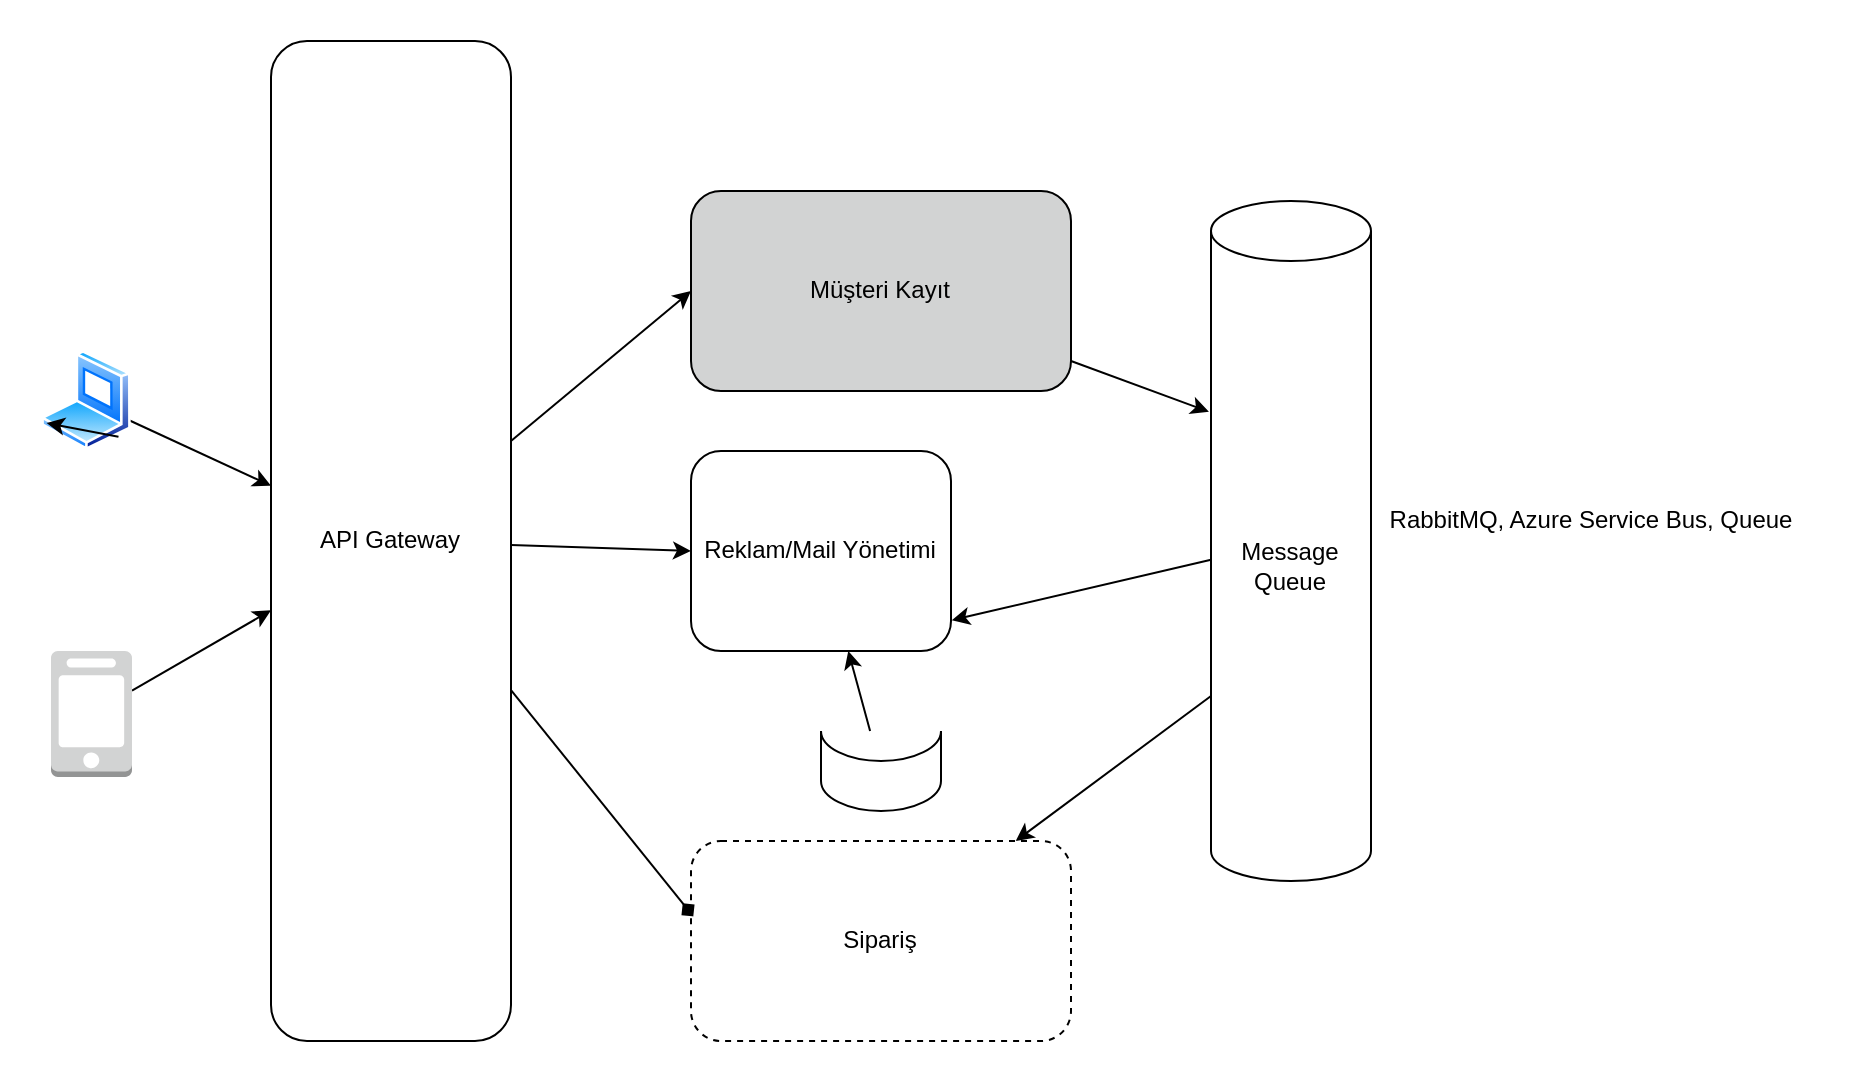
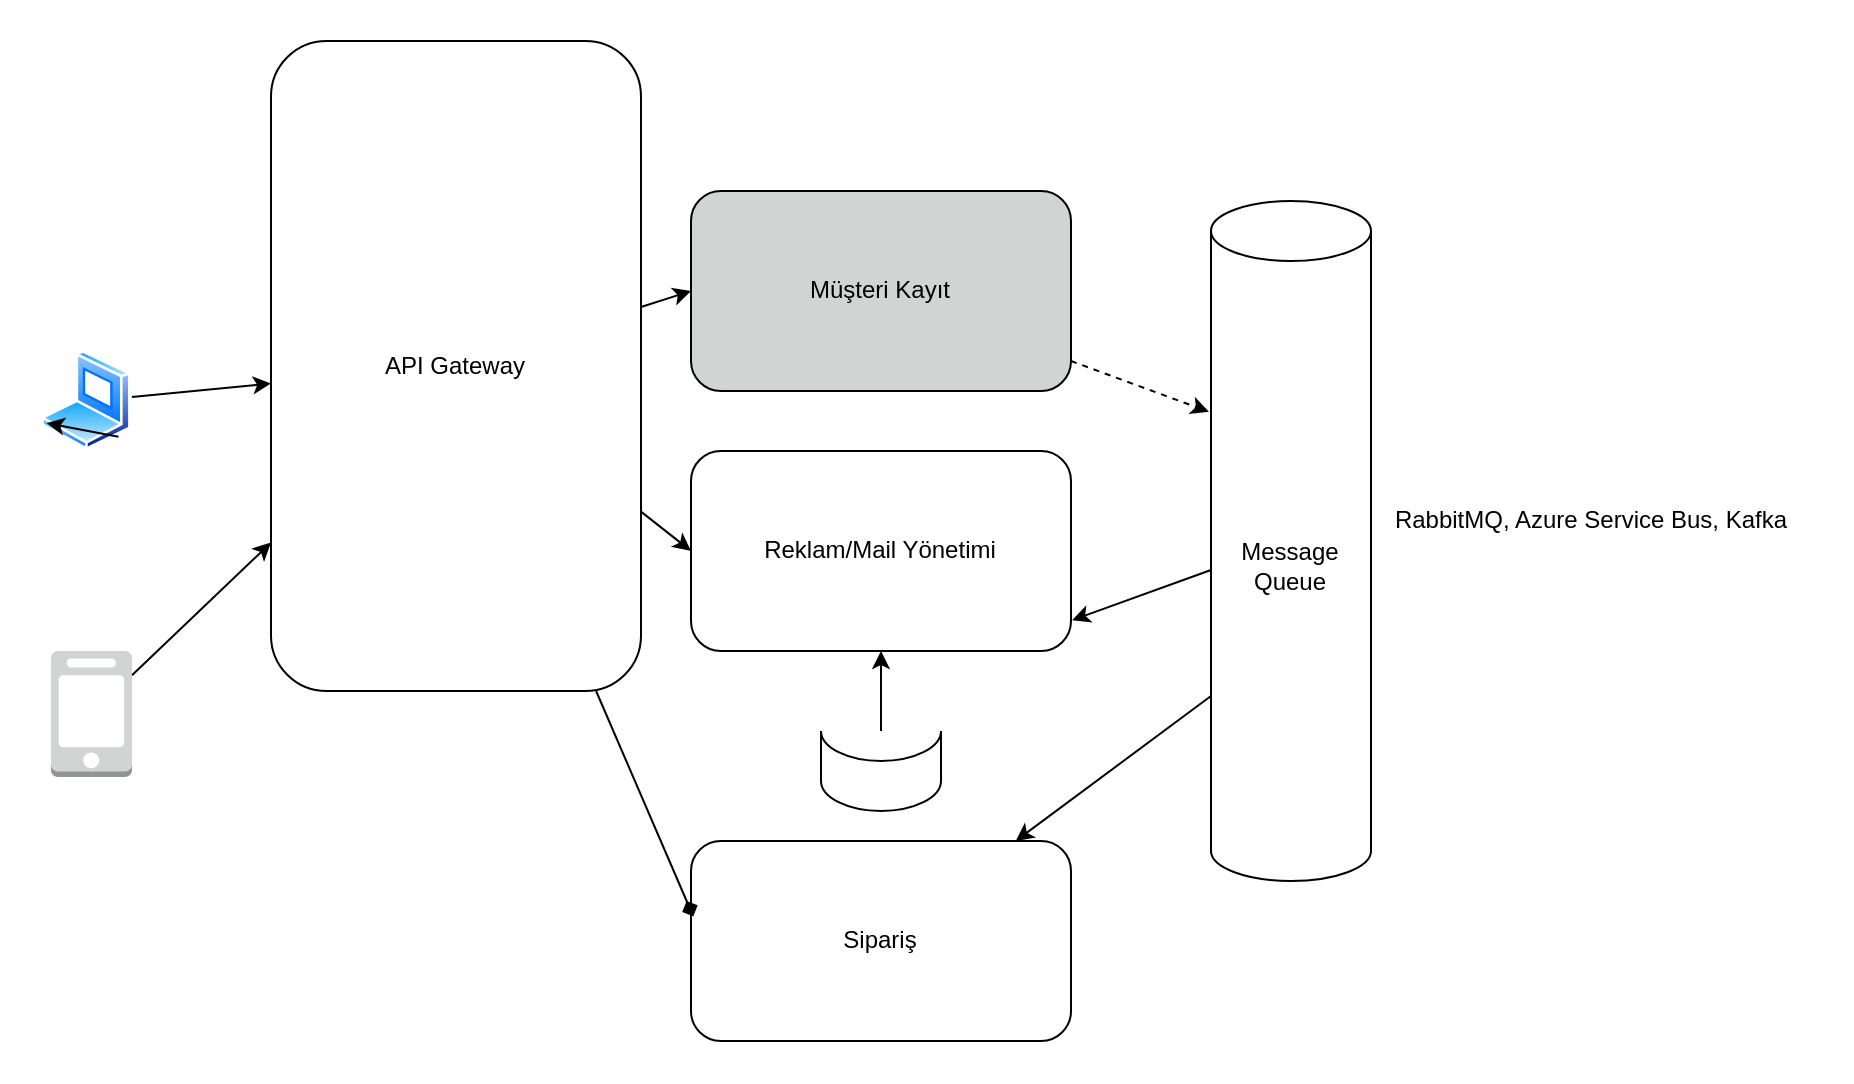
(1135, 385) -> (1135, 385)
(1592, 521) -> (1592, 521)
(391, 541) -> (456, 366)
(821, 551) -> (881, 551)
(881, 941) -> (881, 941)
